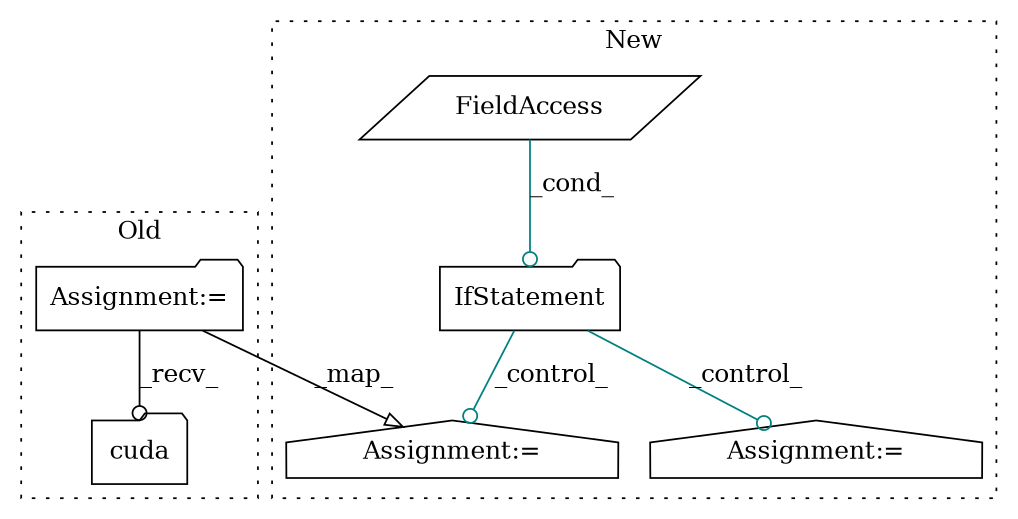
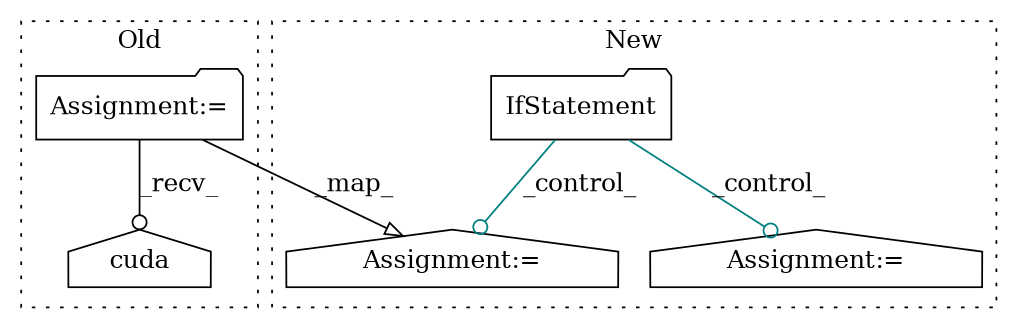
(530, 108) -> none
(140, 452) -> (140, 261)
